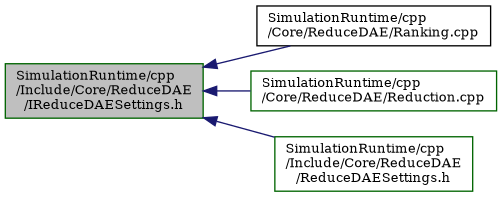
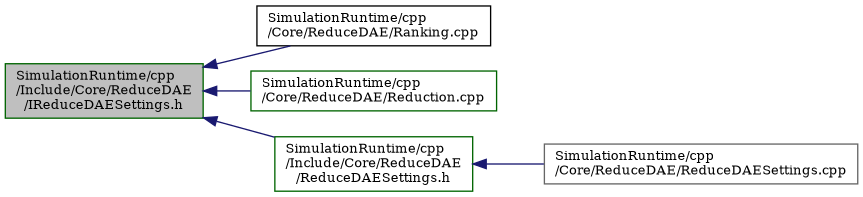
none -> (701, 164)
